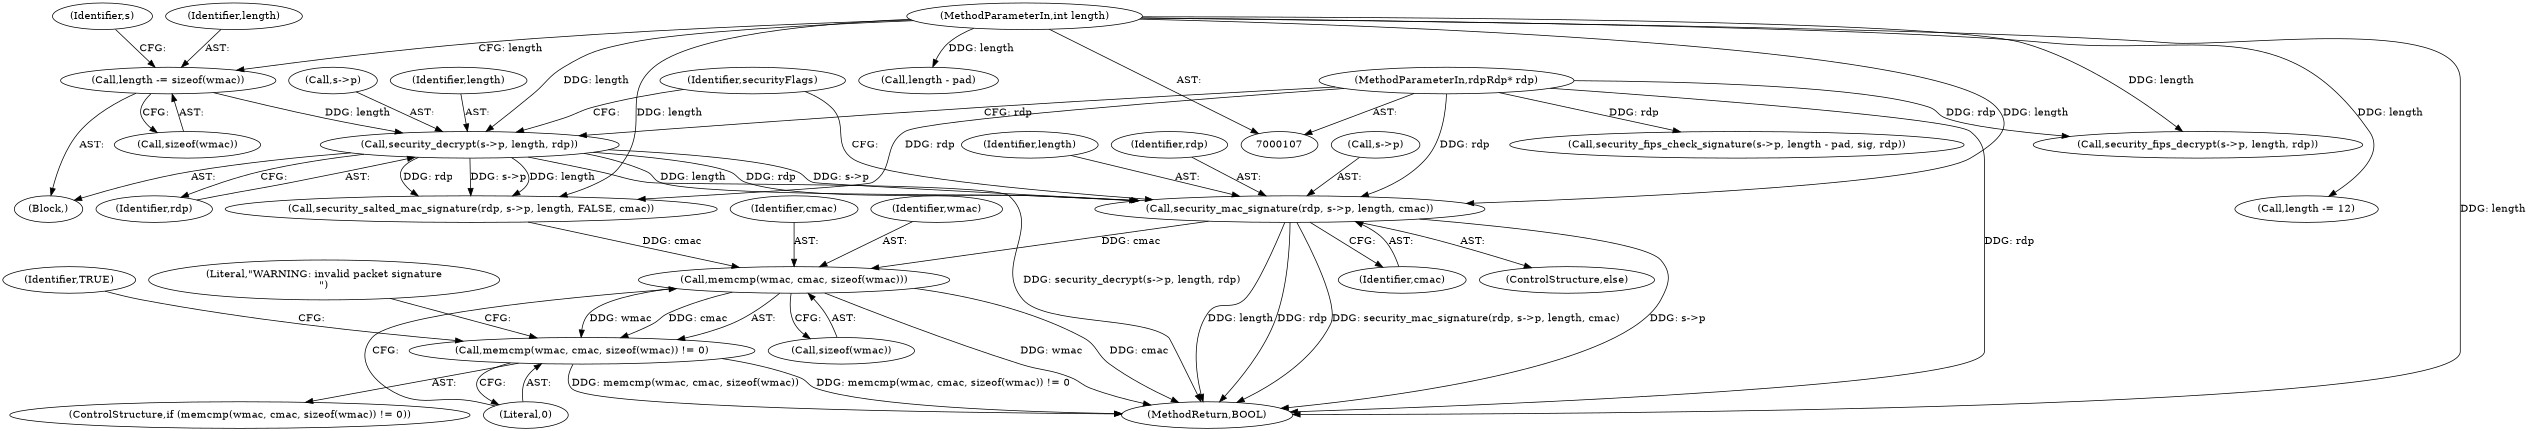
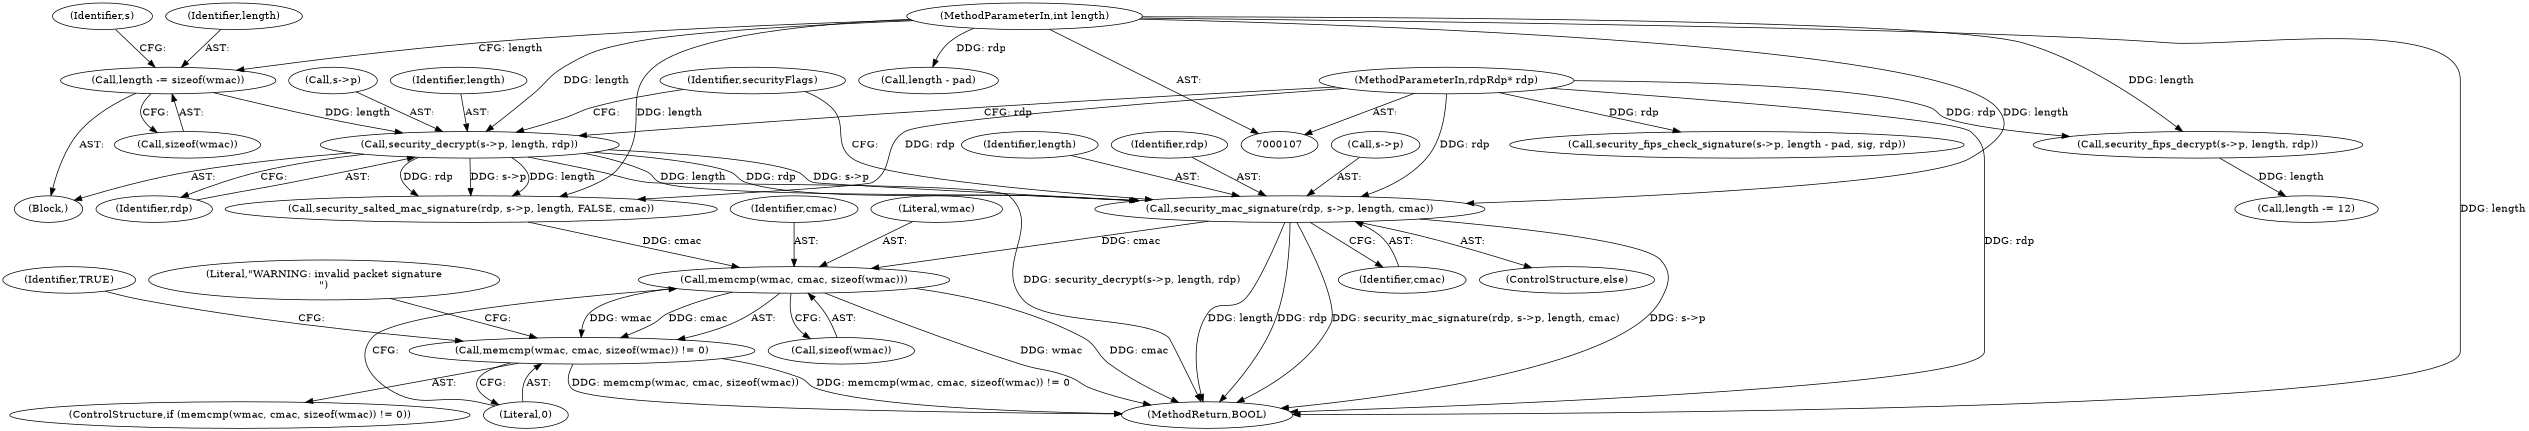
(2043, 42) -> (2249, 175)
(981, 48) -> (981, 48)
(937, 209) -> (937, 209)
